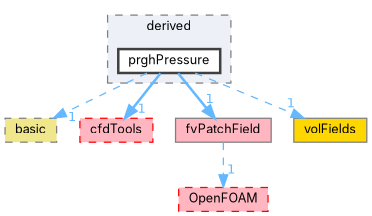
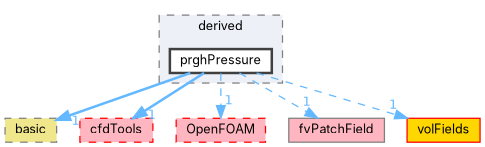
(192, 91) -> (273, 92)
(106, 93) -> (130, 94)
(330, 130) -> (444, 130)
(223, 159) -> (221, 91)
